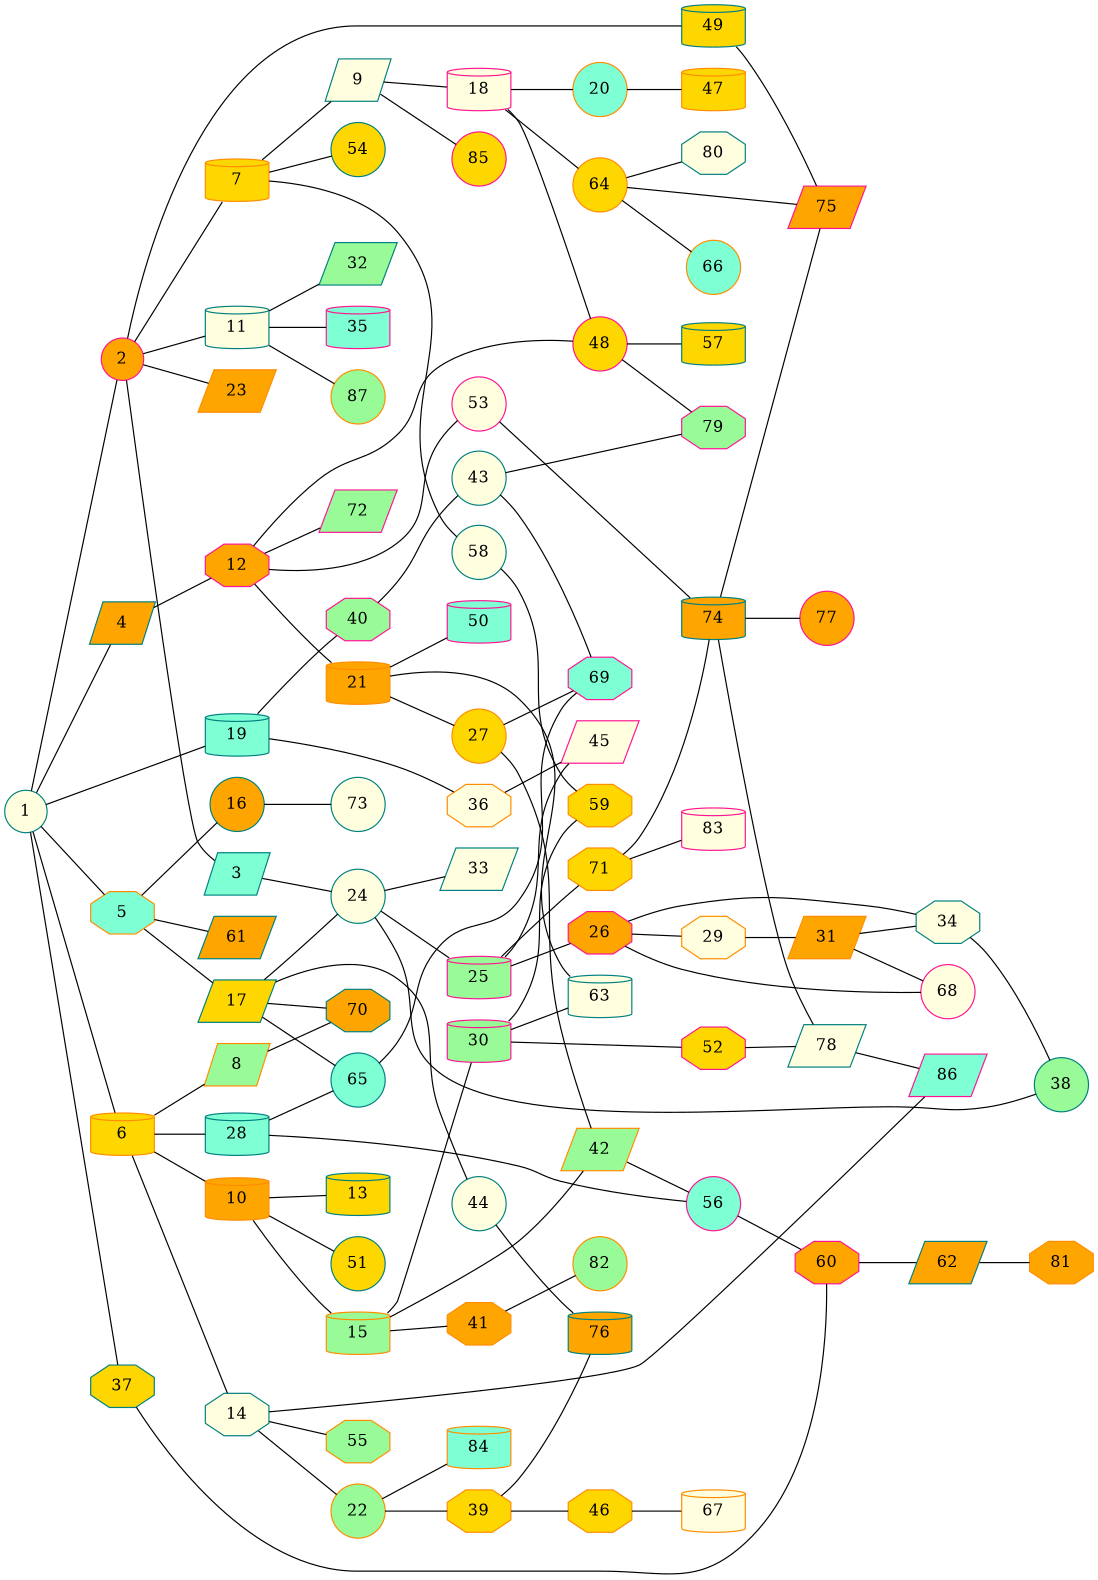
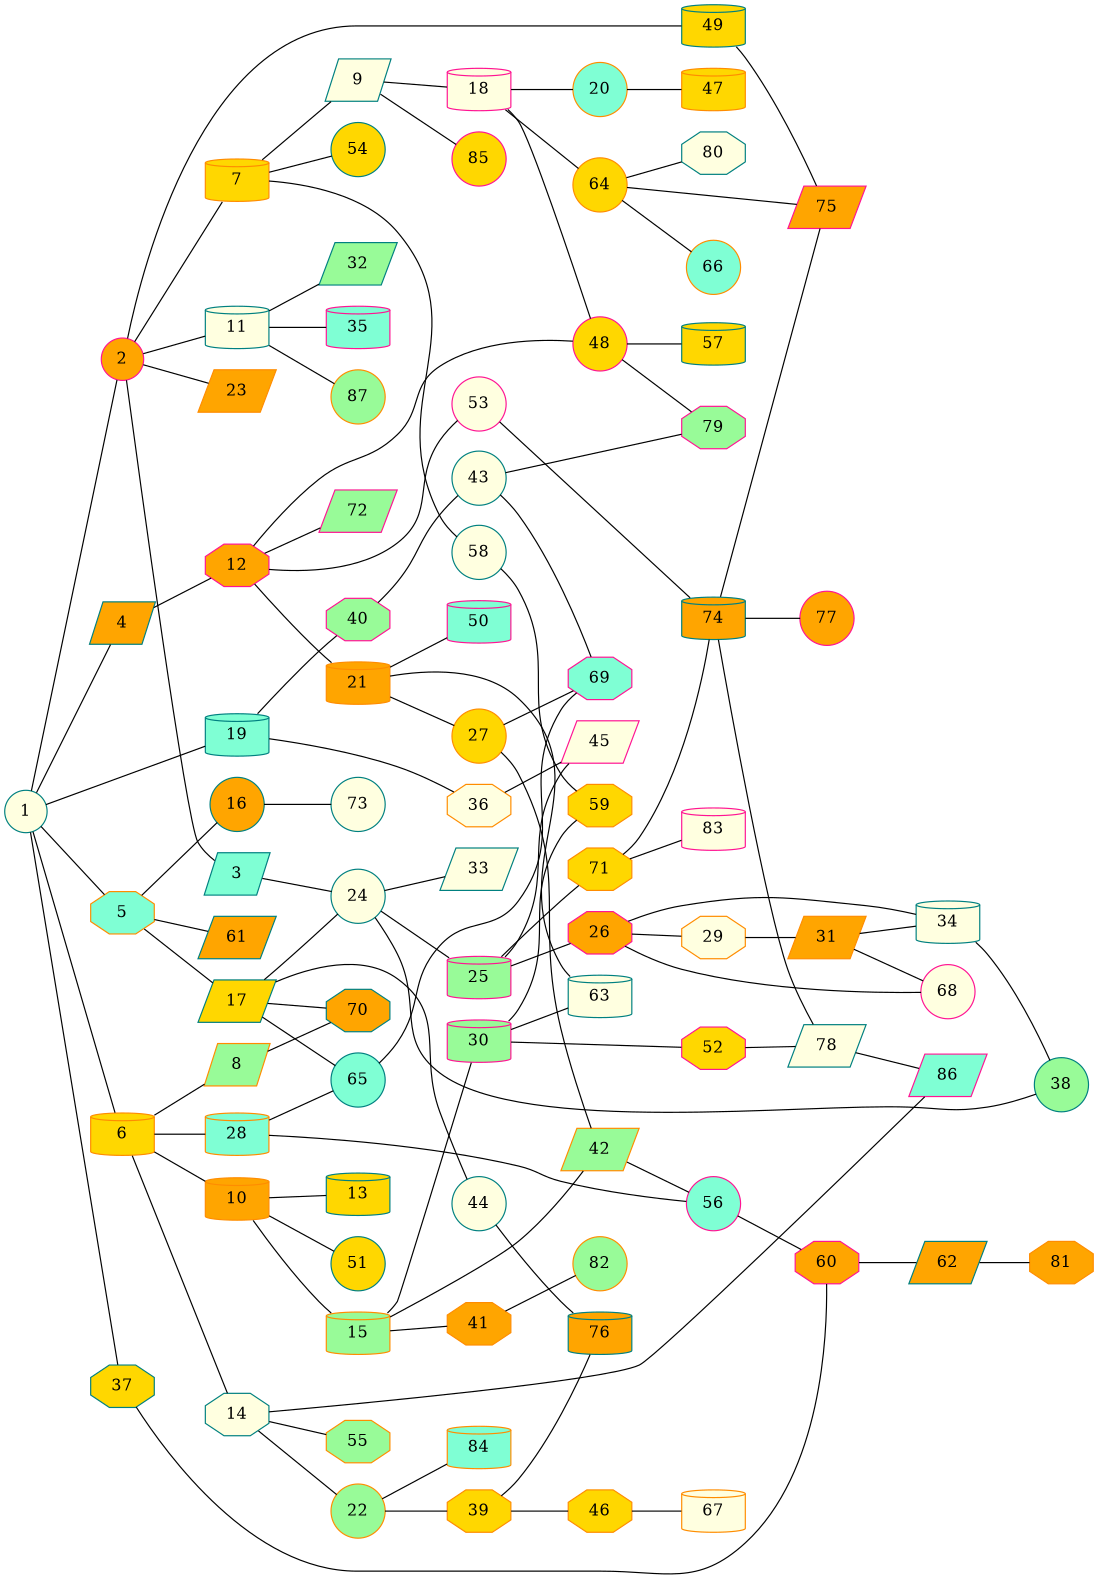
(948, 922) -> (948, 922)
(237, 1134) -> (237, 1134)
